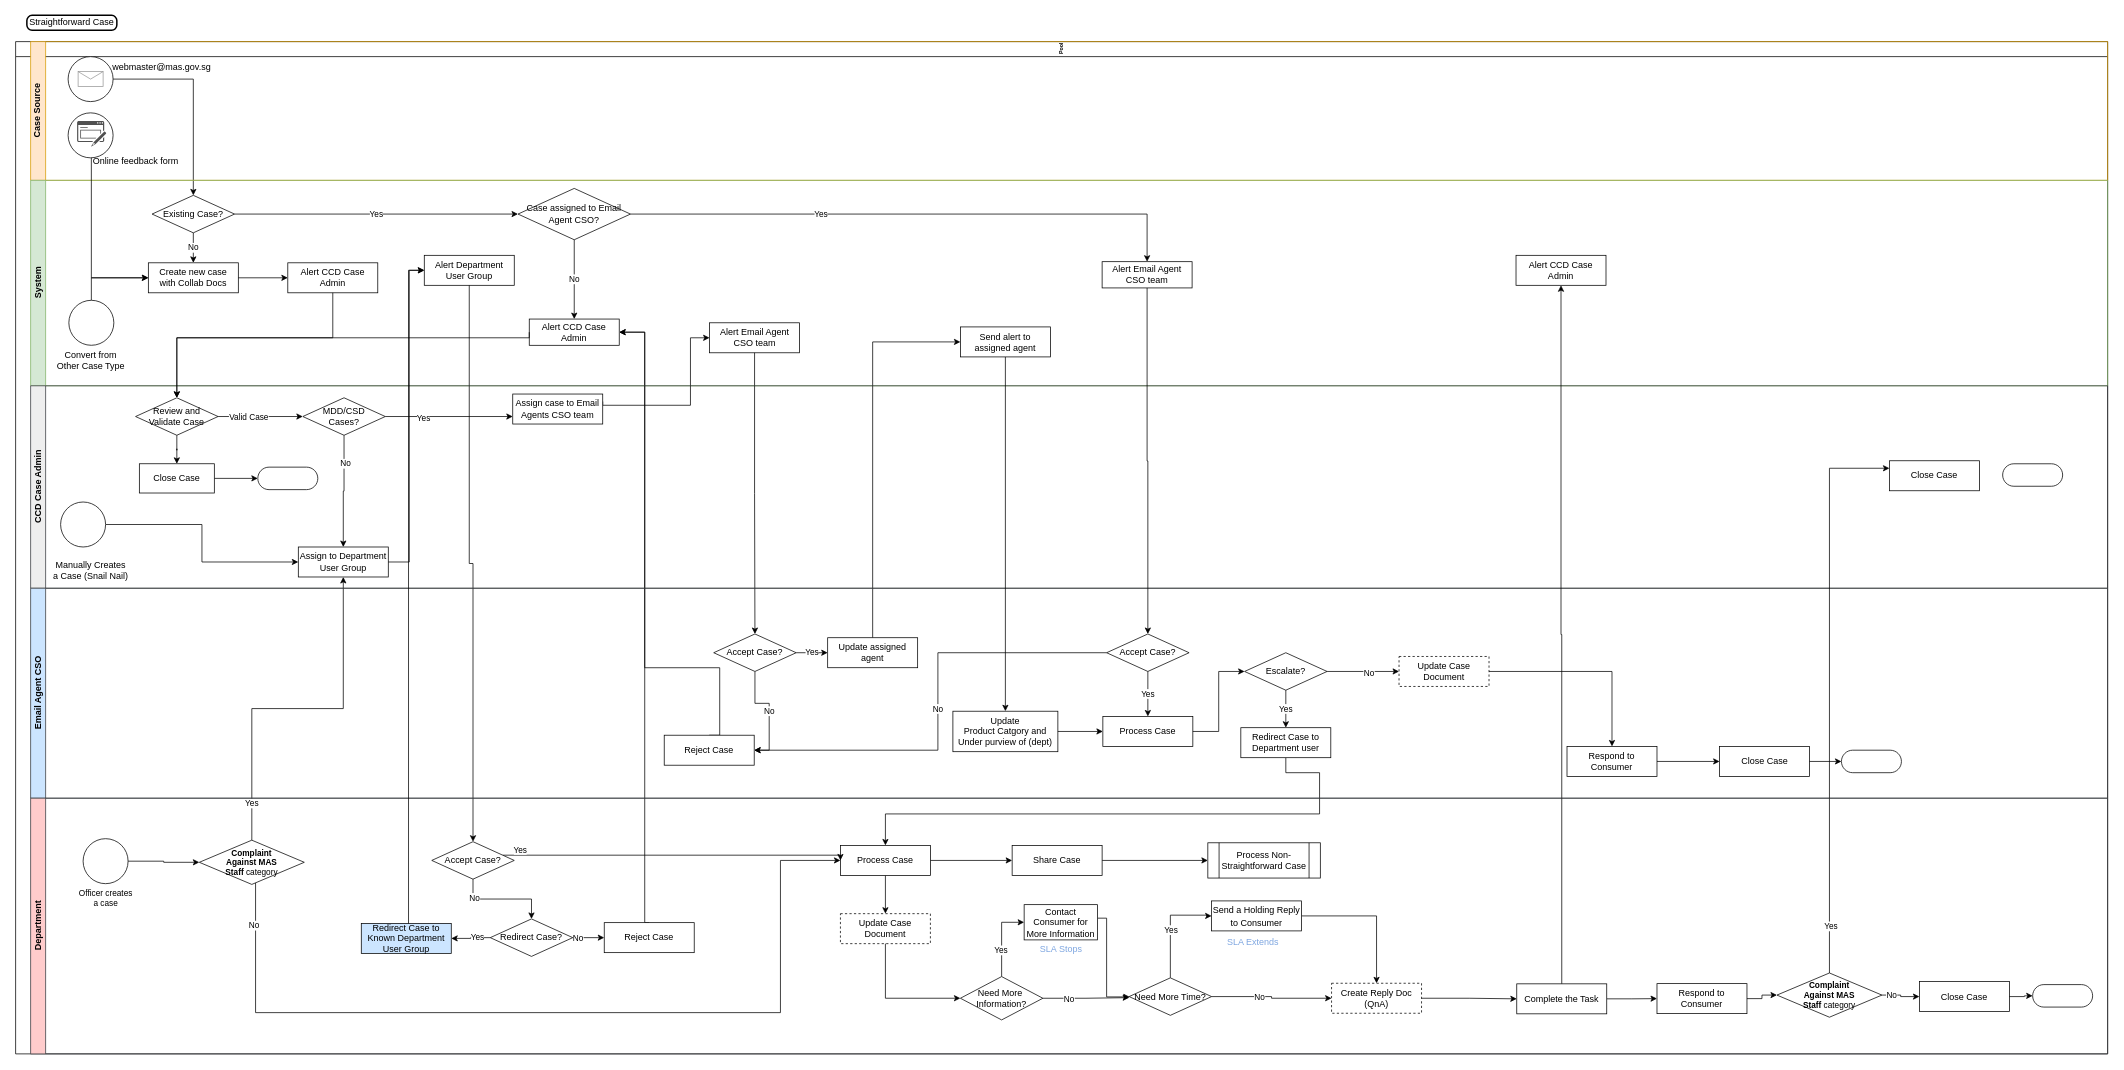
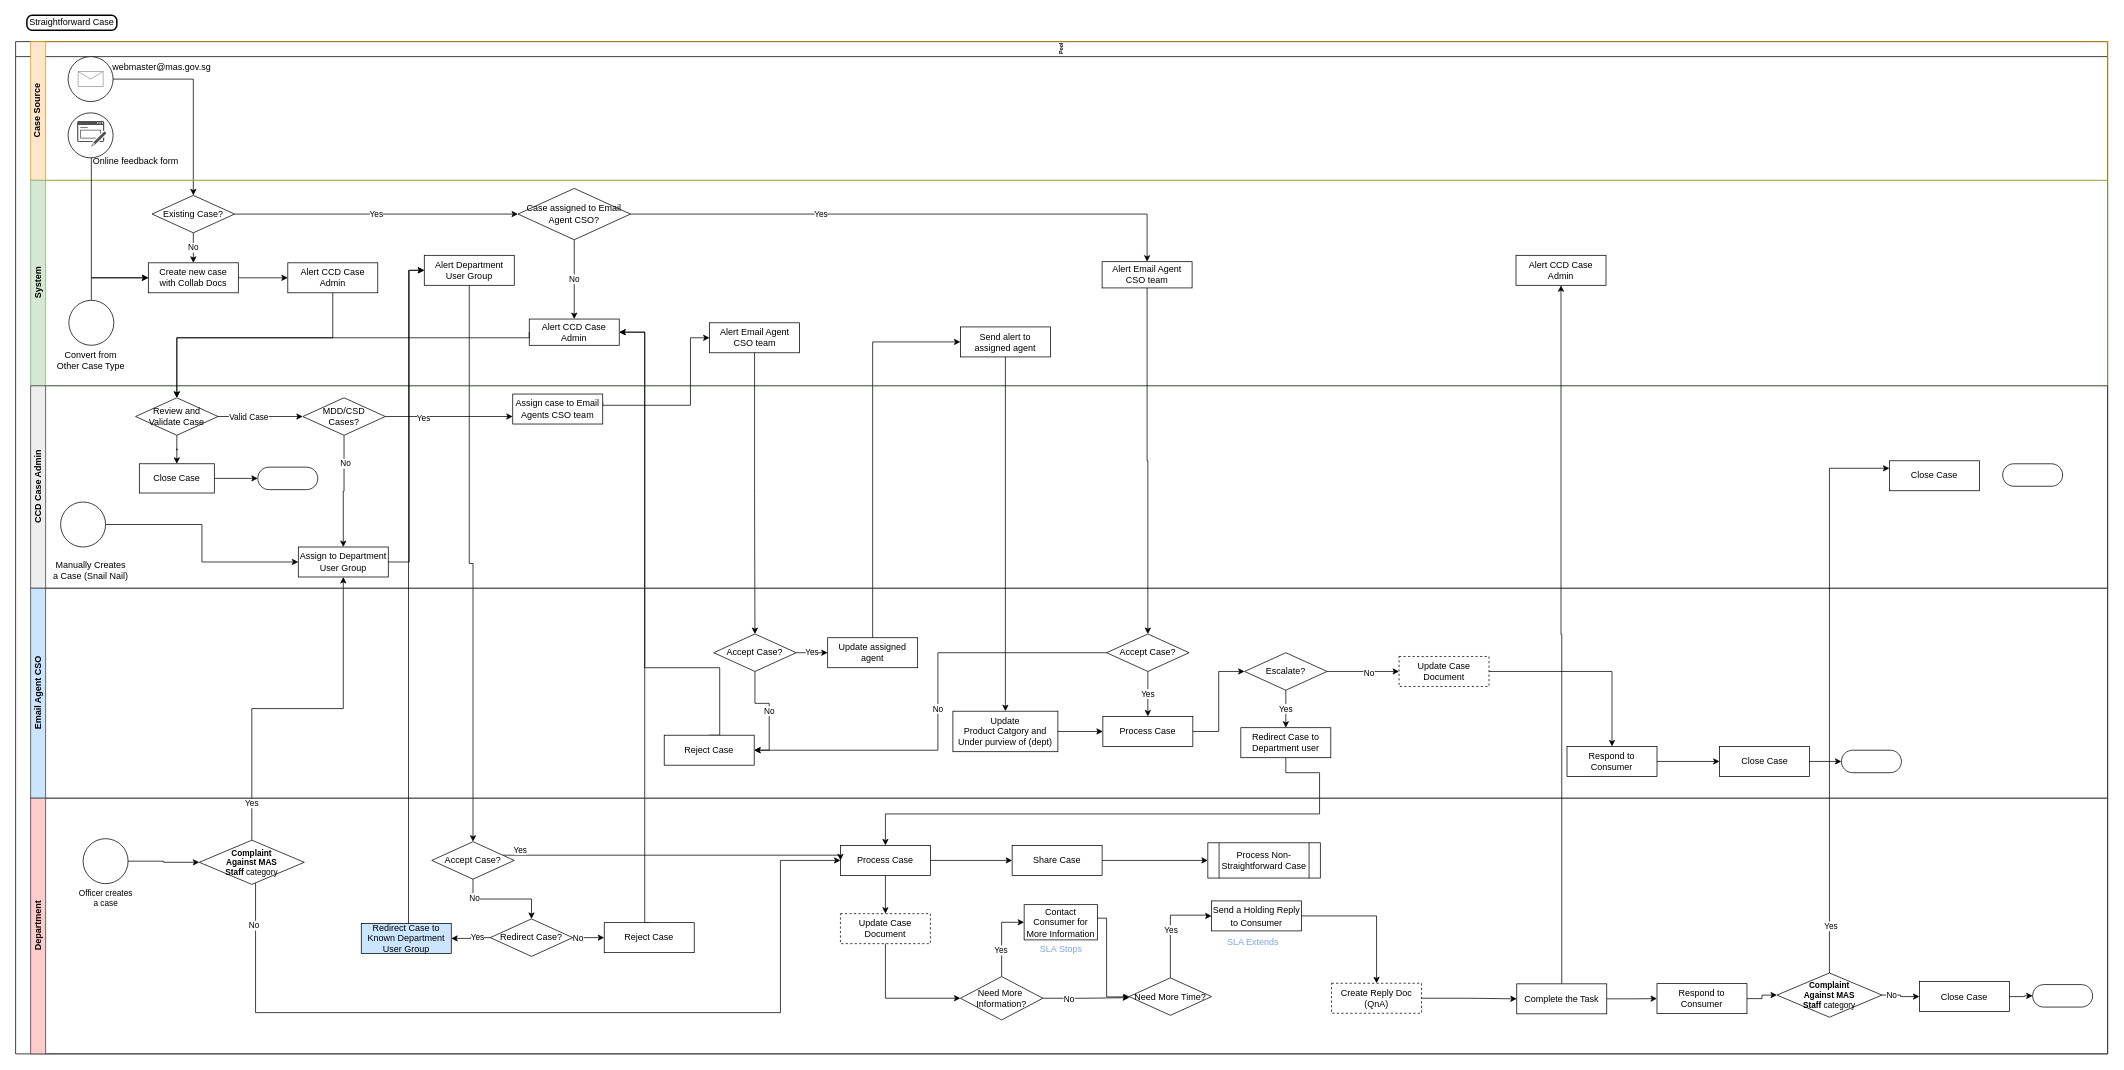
(1270, 997) -> none
